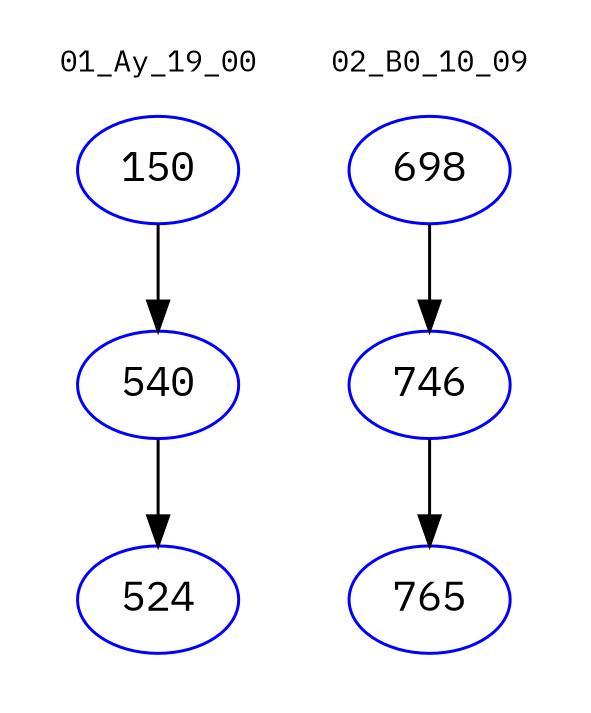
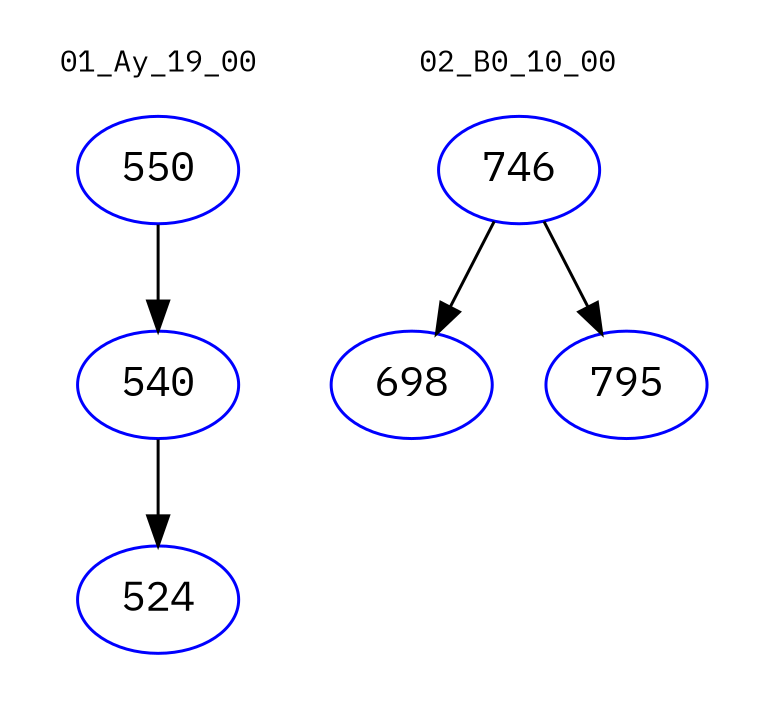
(431, 64) -> (519, 64)
(158, 170) -> (158, 170)
(430, 263) -> (472, 264)
(430, 600) -> (626, 385)
